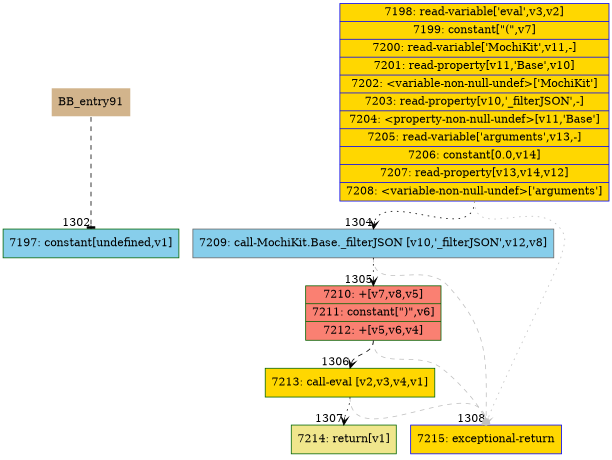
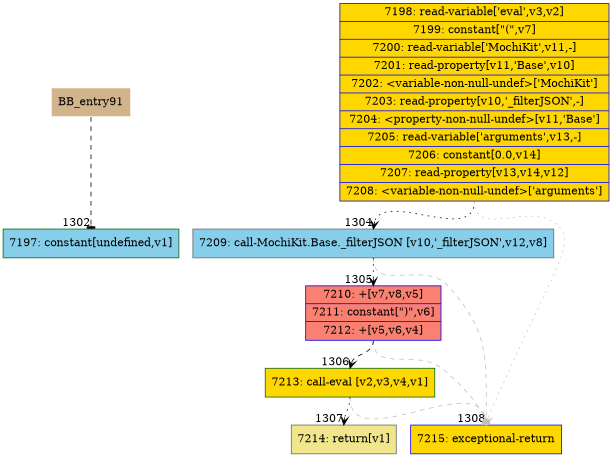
(373, 313) -> (373, 313)
(344, 439) -> (344, 439)
